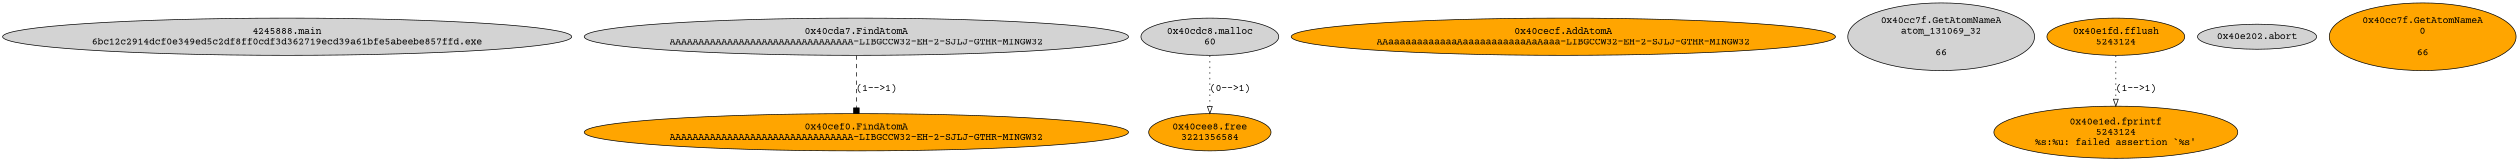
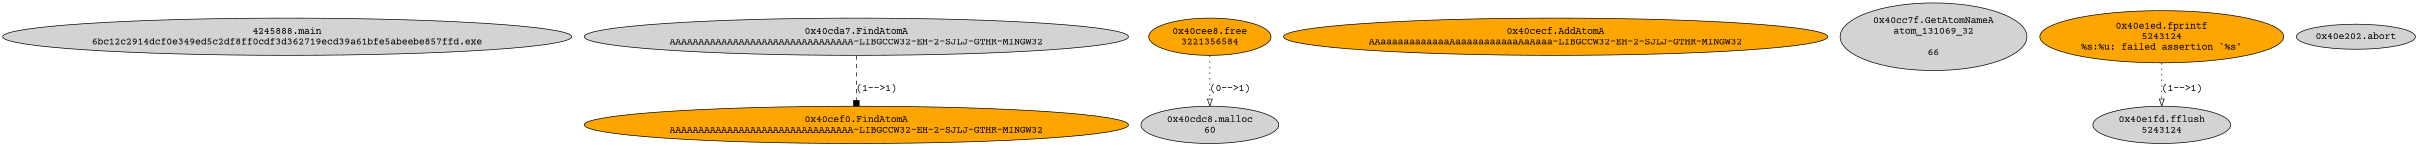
(2116, 37) -> (2162, 125)
(2423, 37) -> none
(2116, 77) -> (2162, 81)
(1210, 81) -> (1210, 77)
